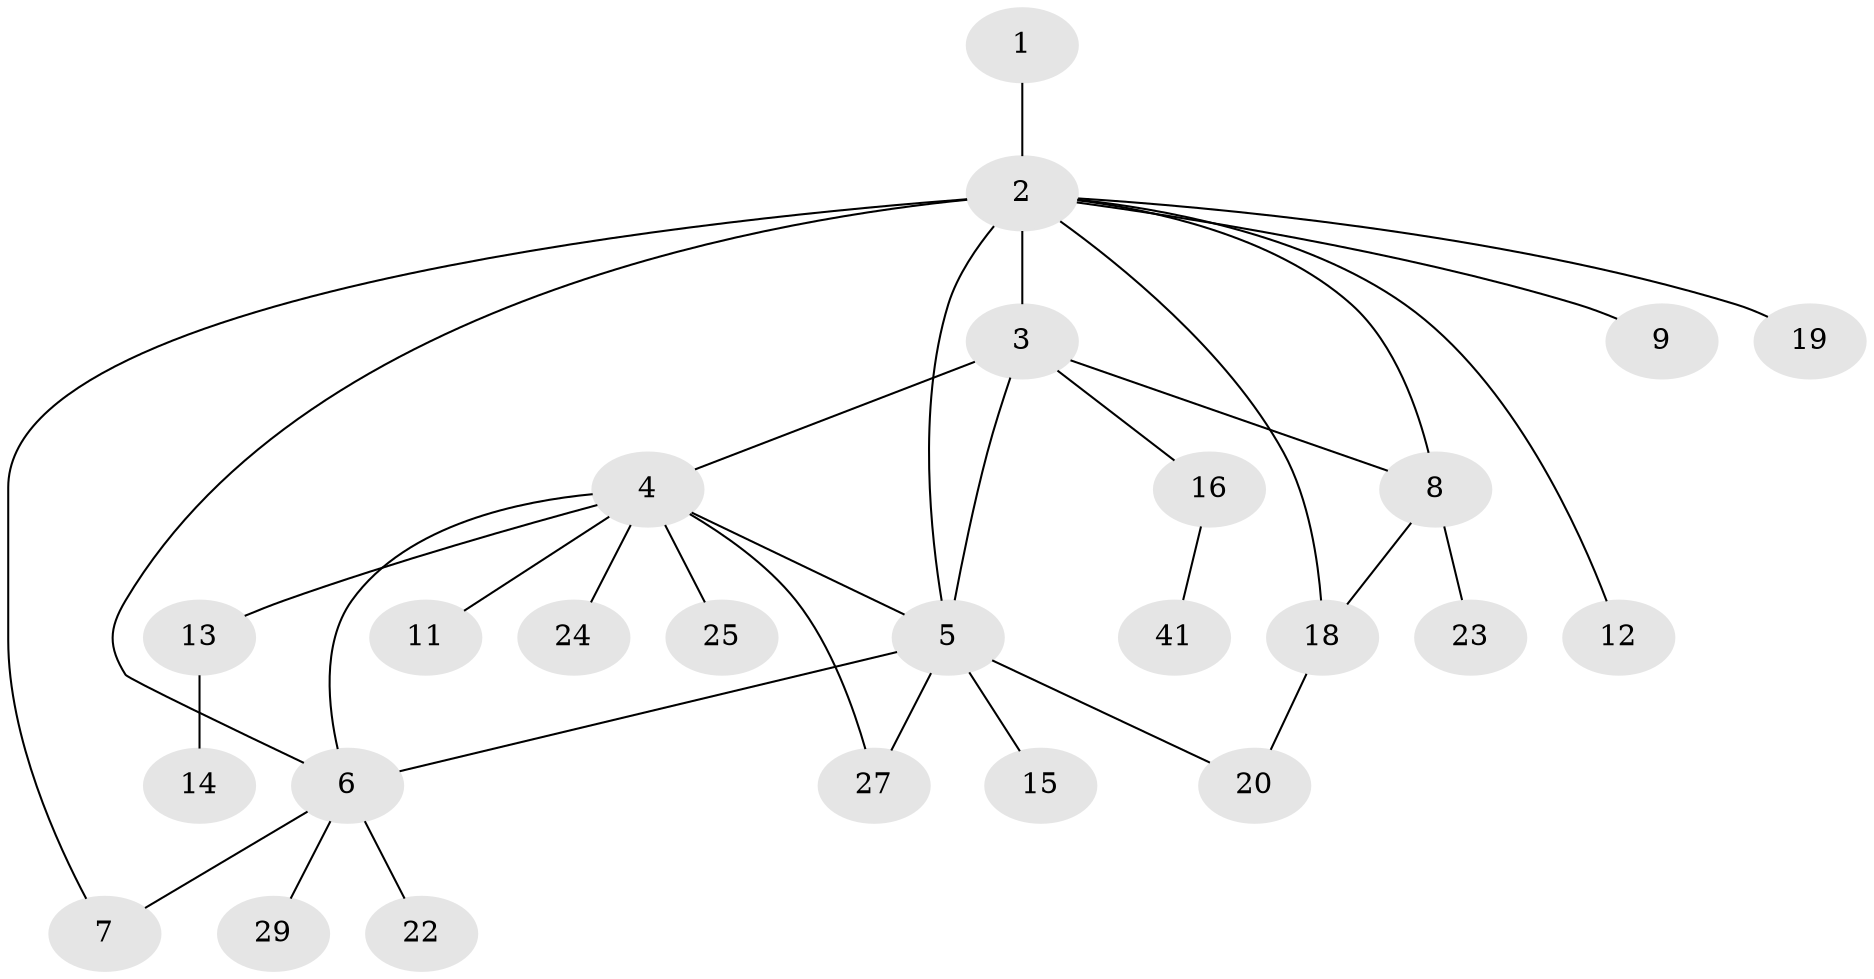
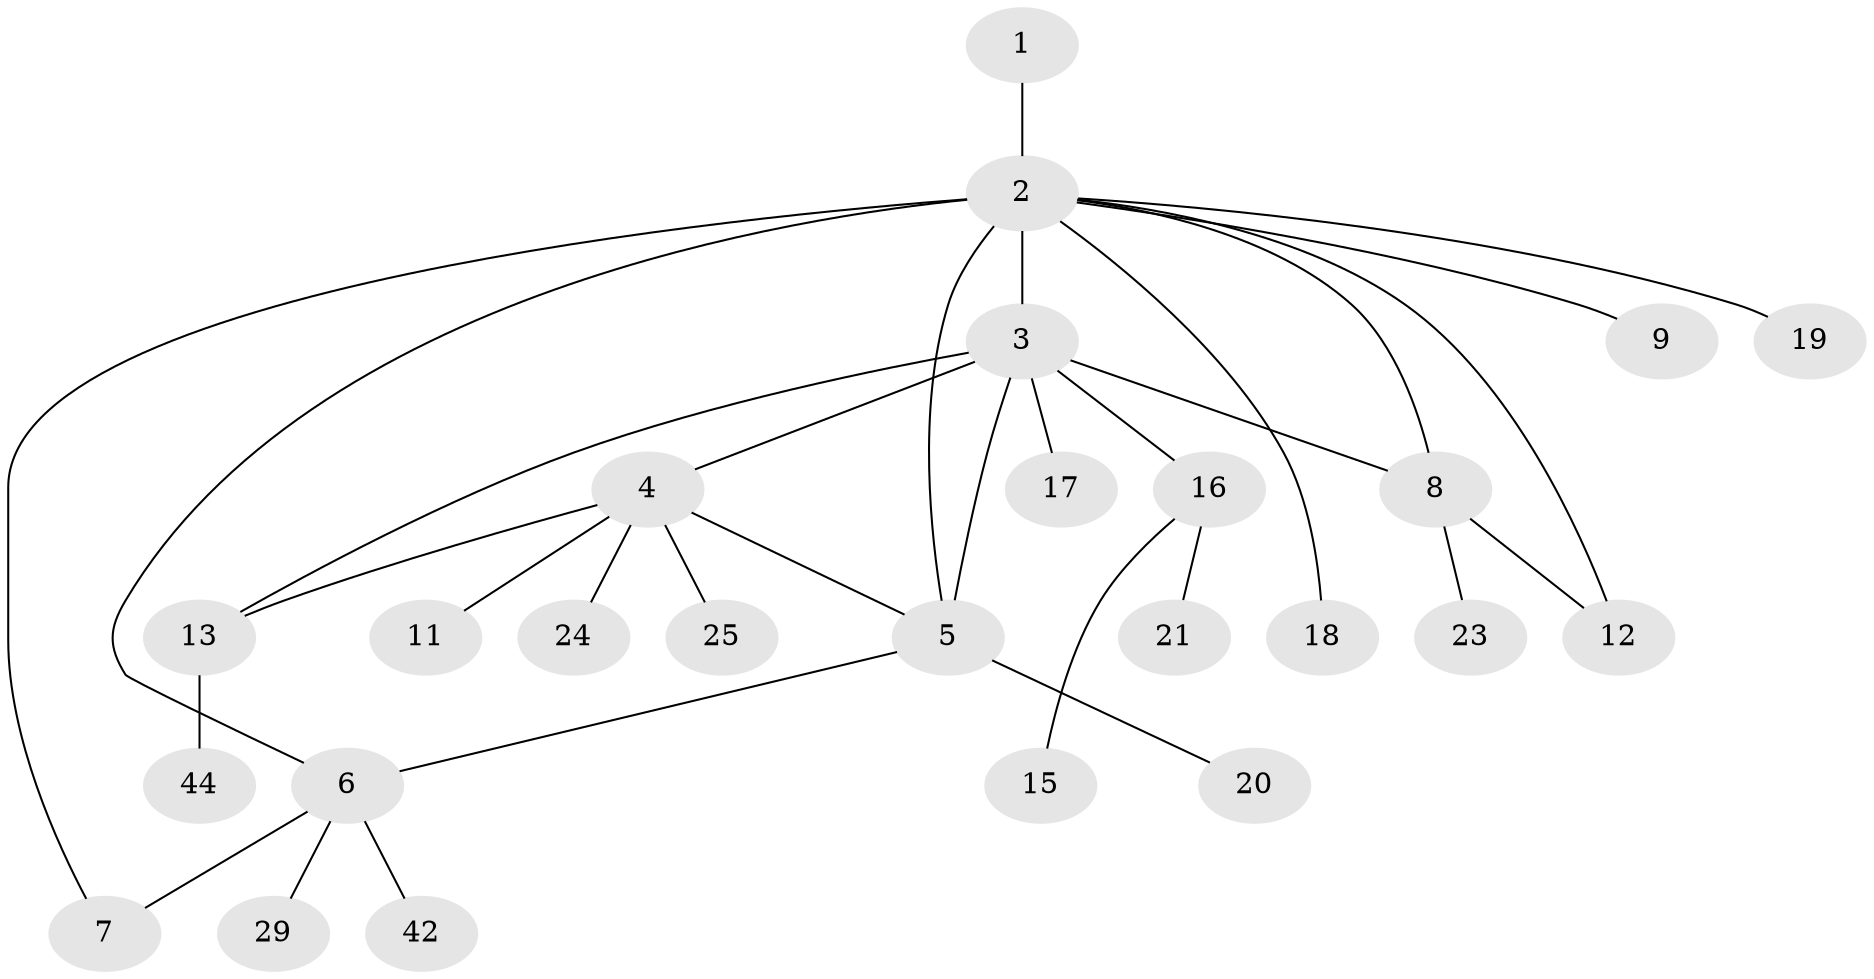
none -> (592, 446)
none -> (1061, 490)
(420, 542) -> none
(1379, 564) -> (1527, 563)
(1175, 638) -> (1175, 638)
(995, 712) -> (1089, 621)
(1289, 712) -> none
(200, 786) -> (200, 786)
(874, 786) -> none
(422, 934) -> (422, 934)
